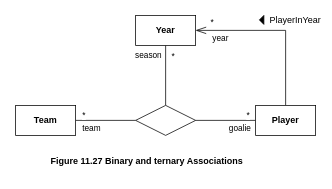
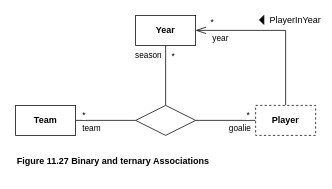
(285, 120) -> (285, 120)
(154, 162) -> (120, 162)
